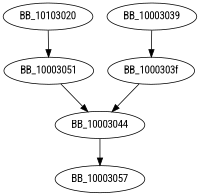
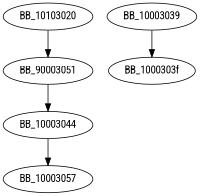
(49, 71) -> (48, 71)
(128, 95) -> none
